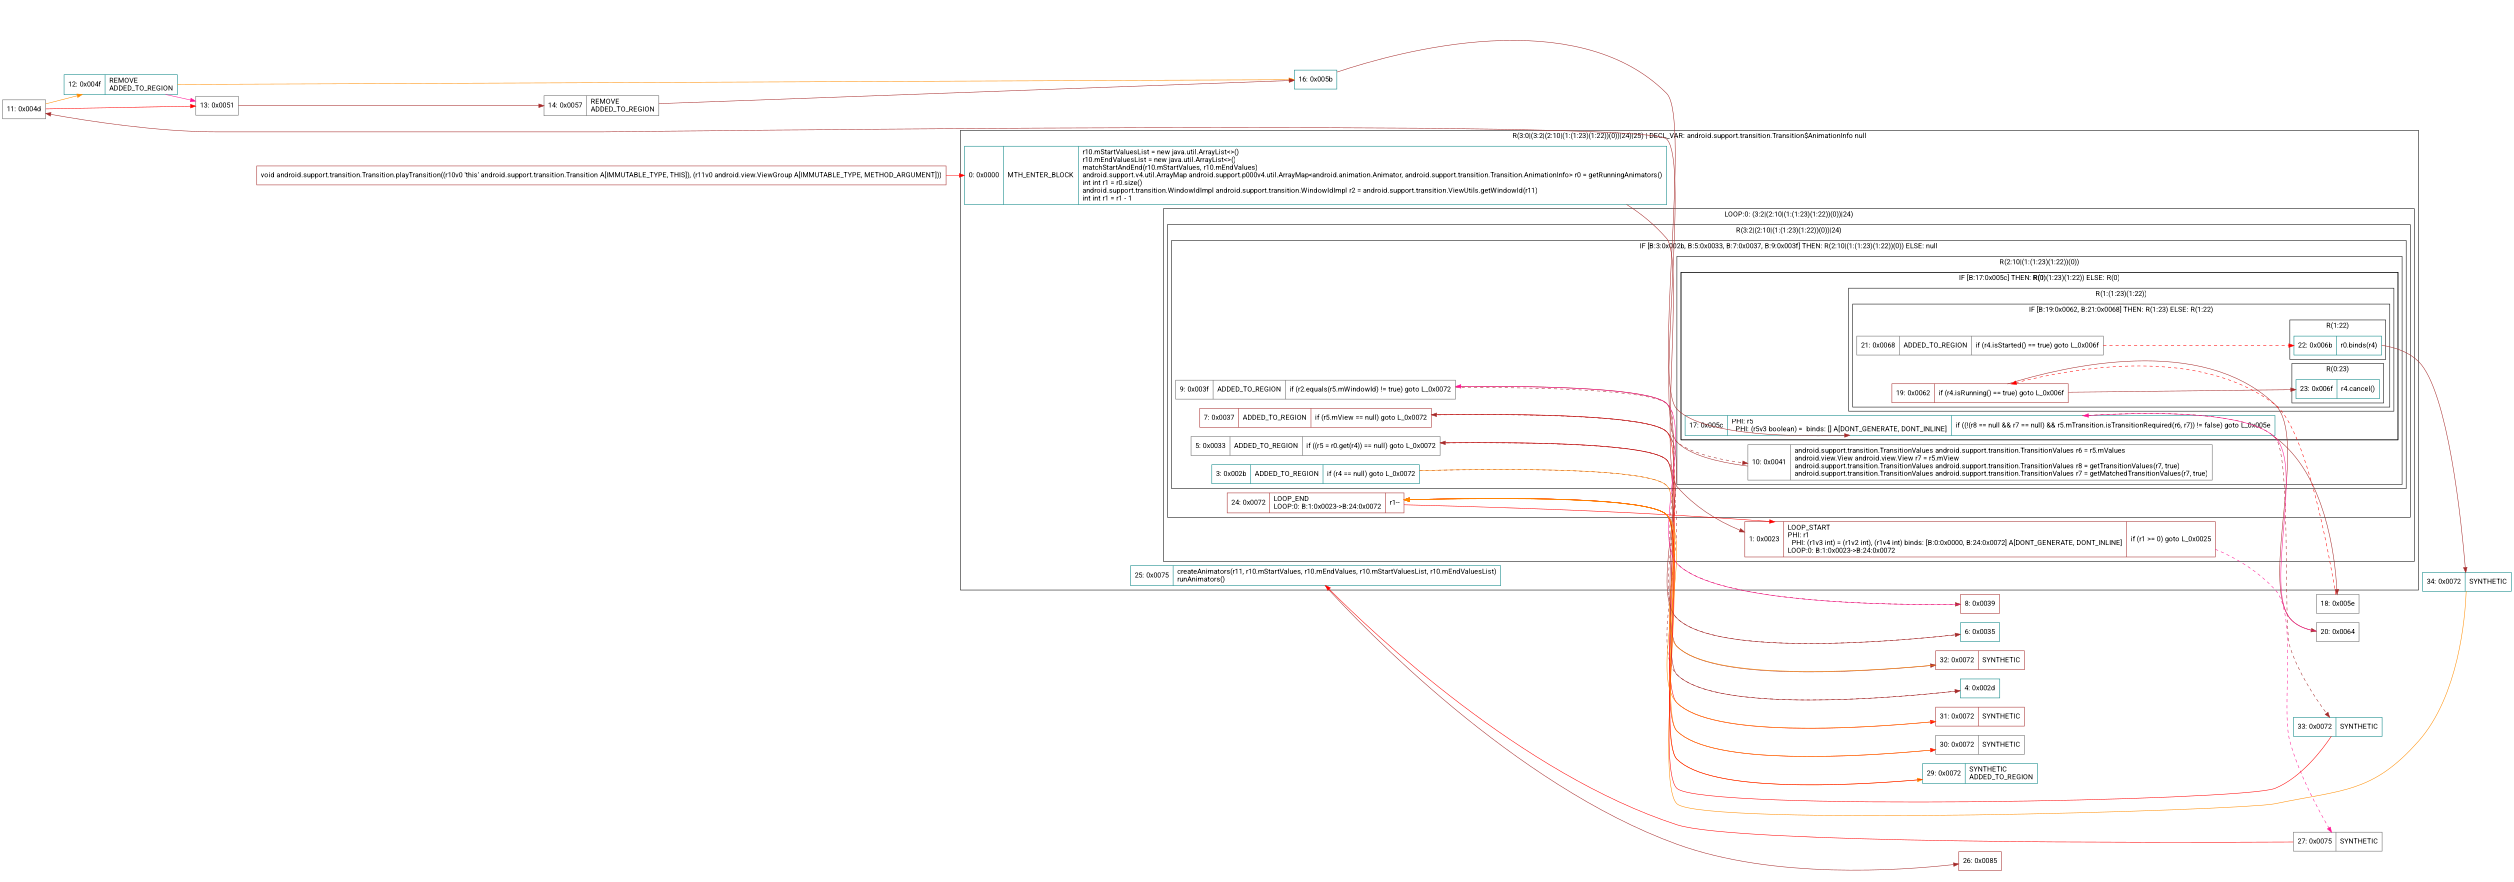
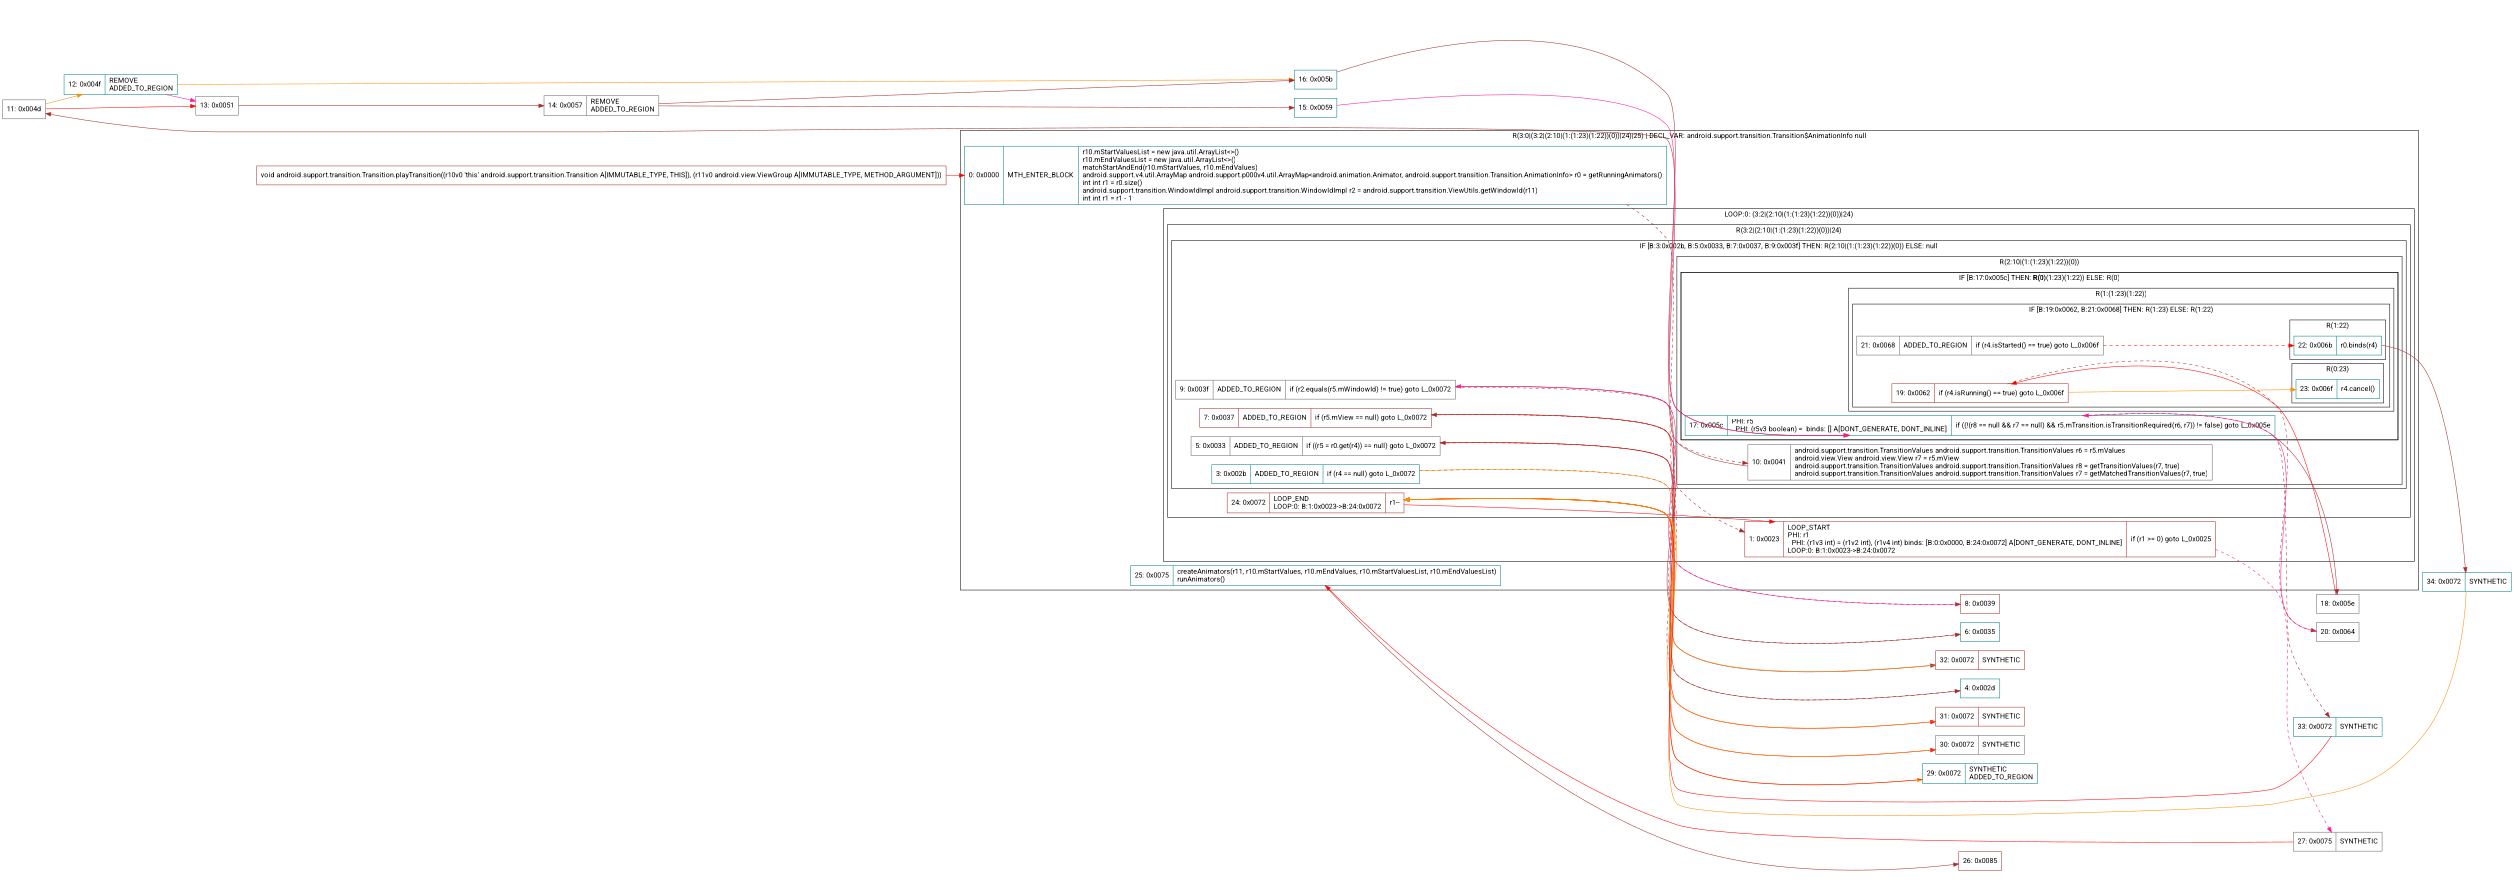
none -> (1316, 108)
(1671, 375) -> (1671, 375)
(2238, 380) -> (2238, 380)
(2236, 383) -> (2236, 383)
(2180, 391) -> (2180, 391)
